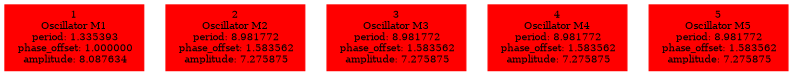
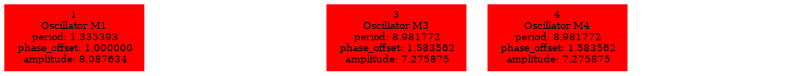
(235, 38) -> none
(719, 38) -> none
